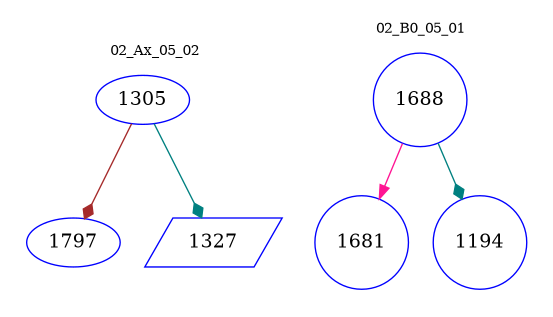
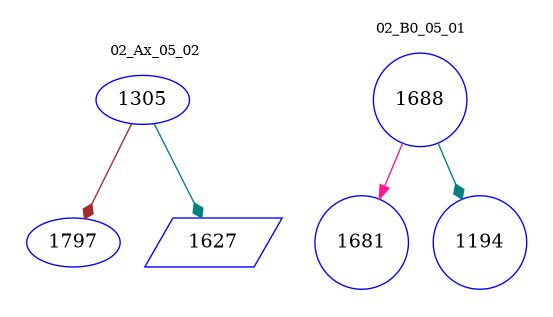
(213, 242) -> (213, 242)
